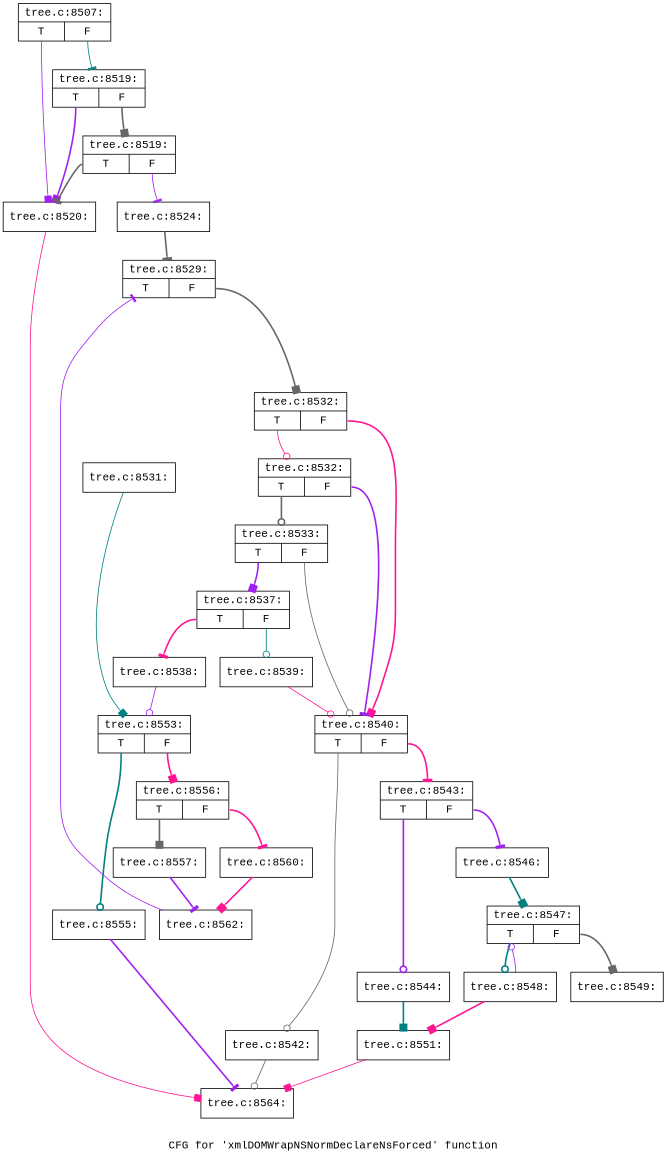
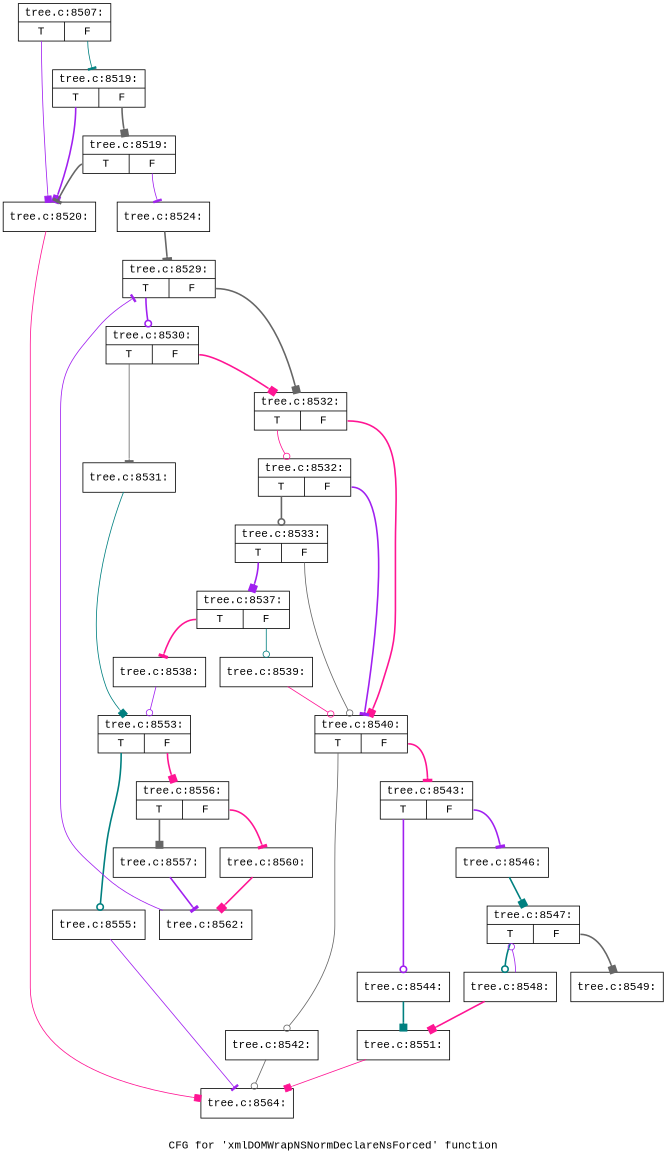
none -> (152, 345)
(172, 1012) -> (172, 1012)
